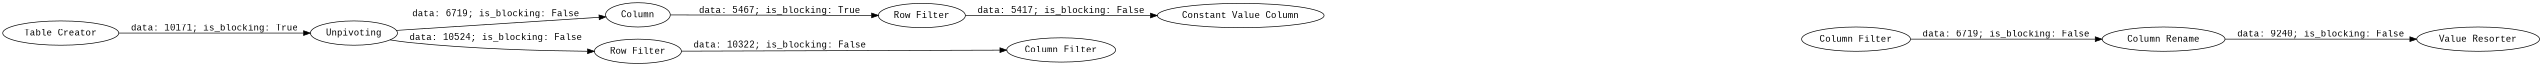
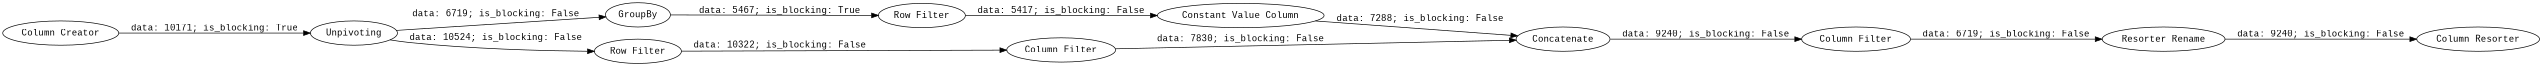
(638, 15) -> (638, 15)
(61, 33) -> (61, 33)
none -> (1563, 39)
(2164, 39) -> (2164, 39)
(2478, 39) -> (2478, 39)
